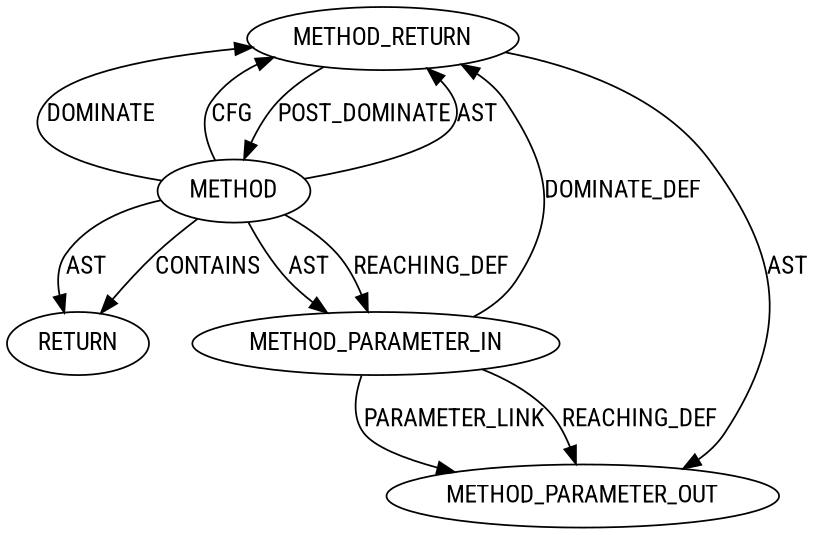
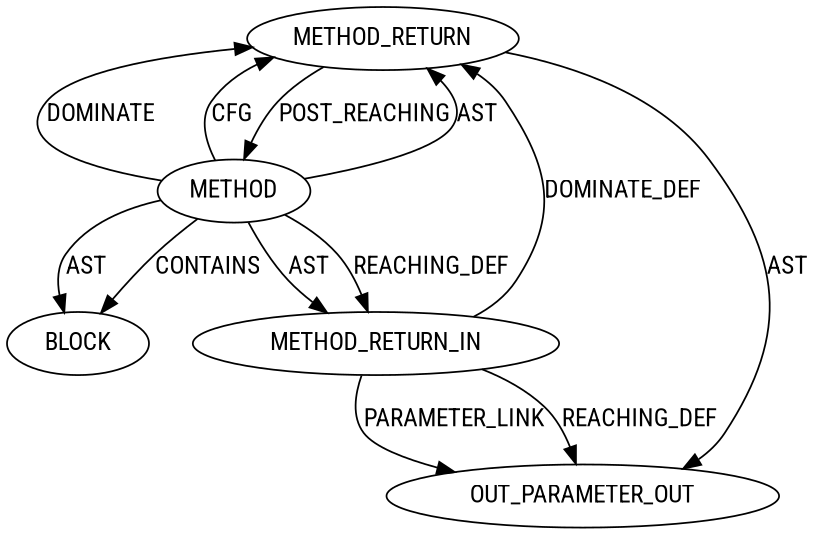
(365, 115) -> (365, 115)
(78, 344) -> (78, 344)
(376, 344) -> (376, 344)
(583, 496) -> (583, 496)
